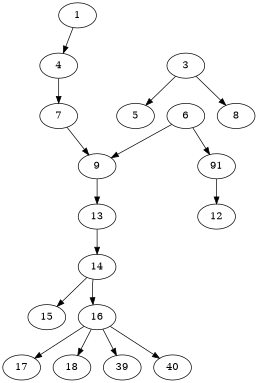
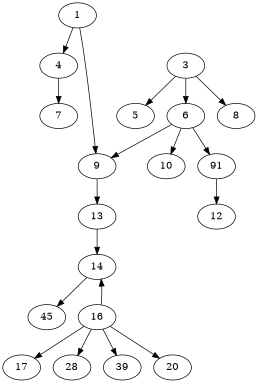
none -> (186, 87)
(76, 138) -> (88, 87)
none -> (166, 166)
(92, 288) -> (102, 295)
(47, 317) -> (47, 317)
(72, 367) -> (72, 367)
(173, 367) -> (173, 367)
